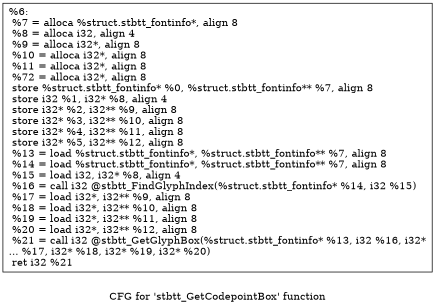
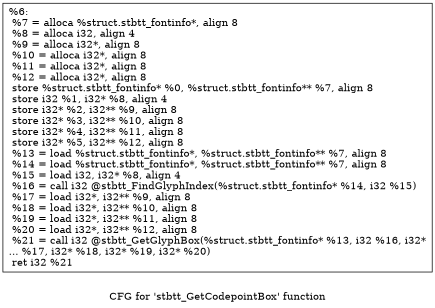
(78, 77) -> (78, 77)
